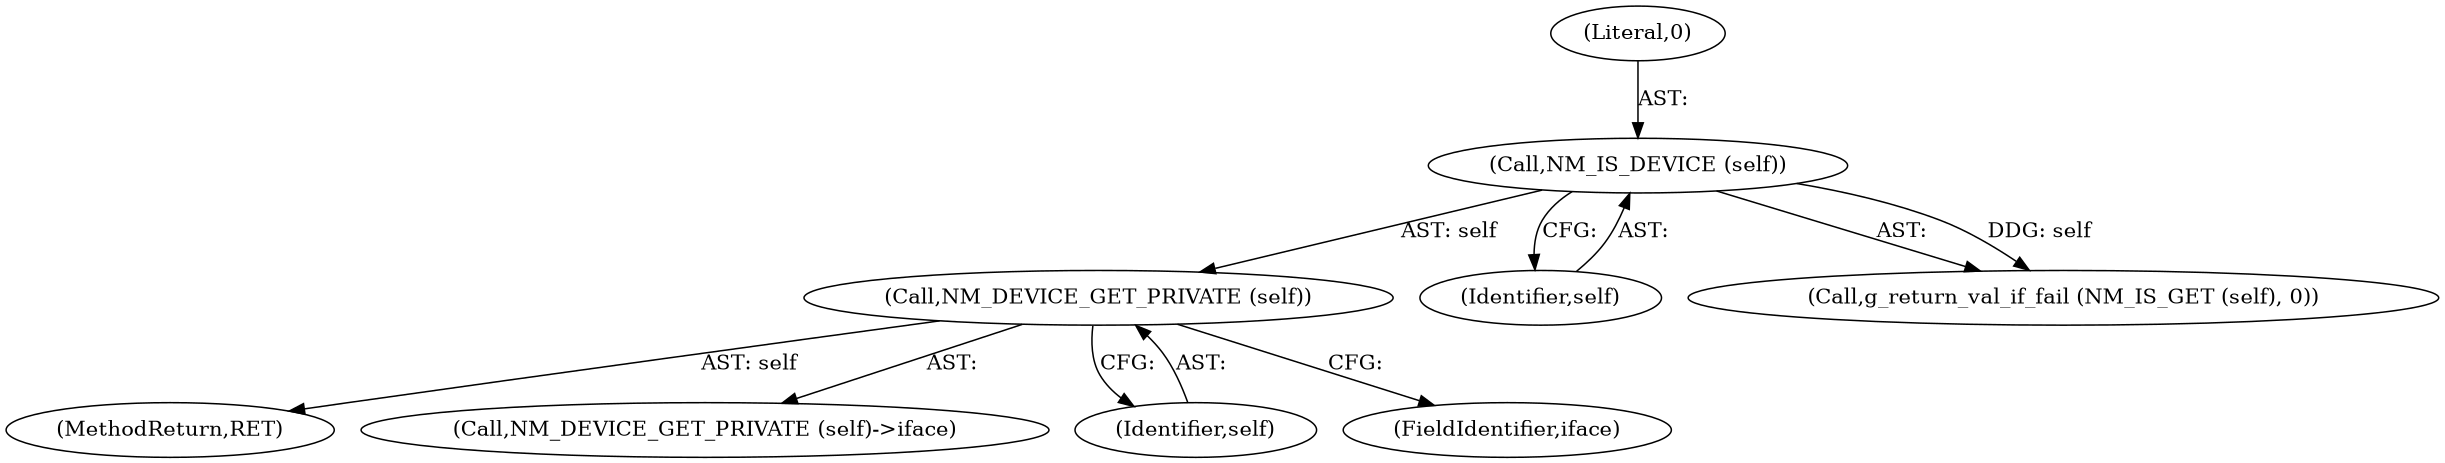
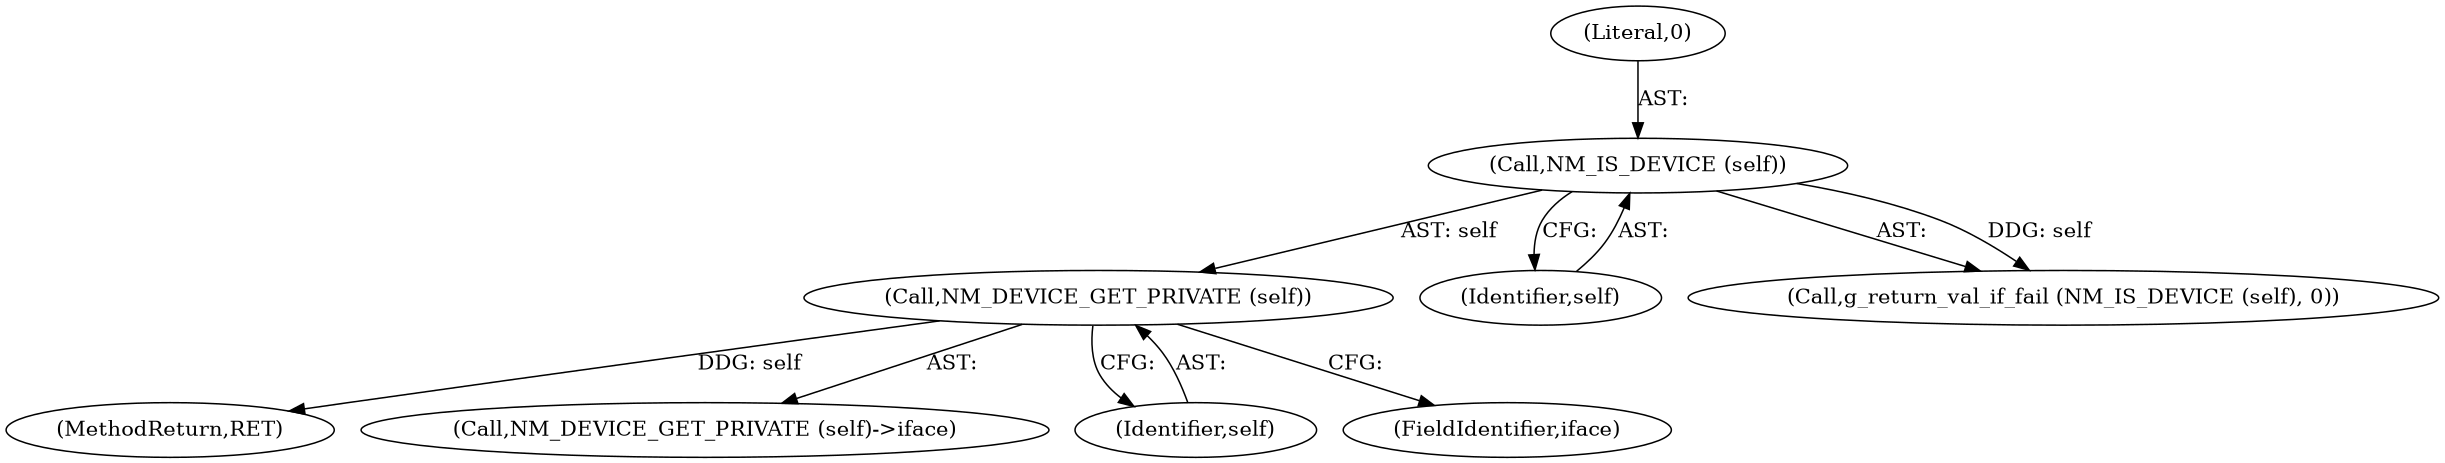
(2063, 298) -> (2063, 298)
(750, 364) -> (750, 364)
